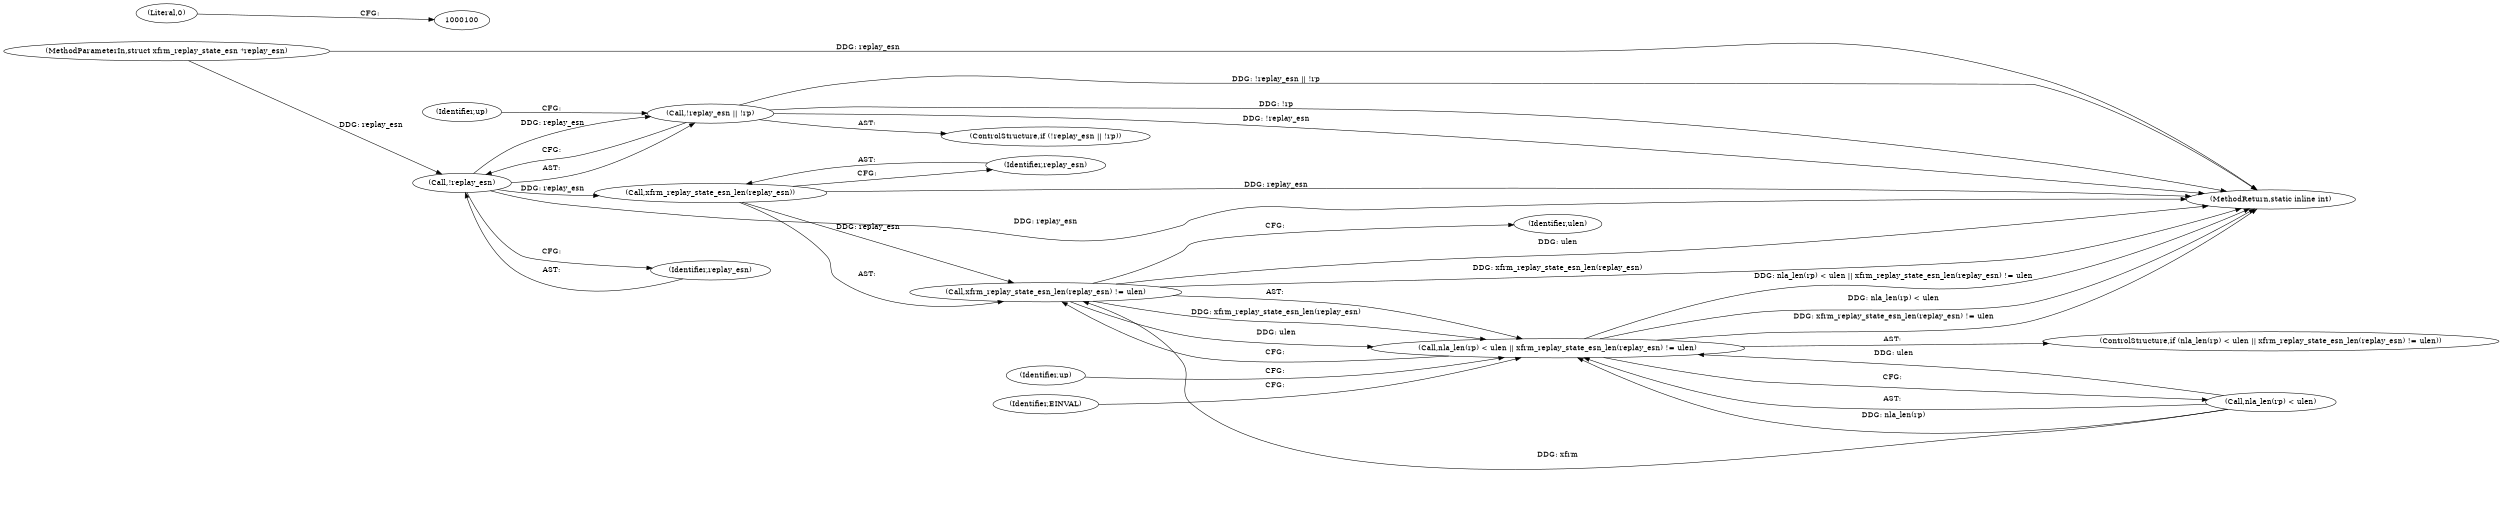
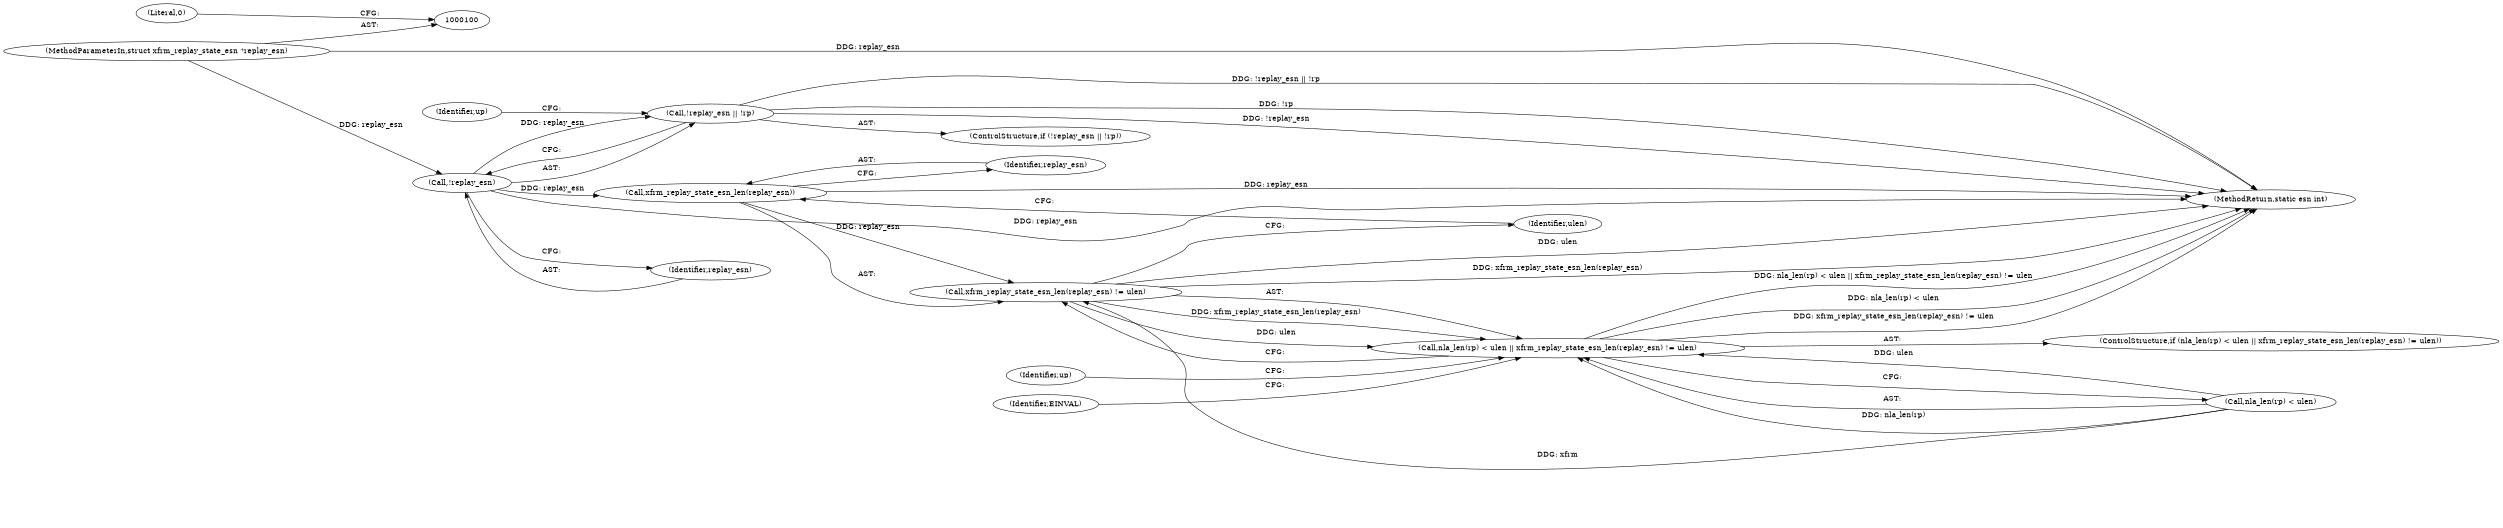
none -> (348, 36)
(2271, 199) -> (2271, 199)
none -> (1160, 215)
